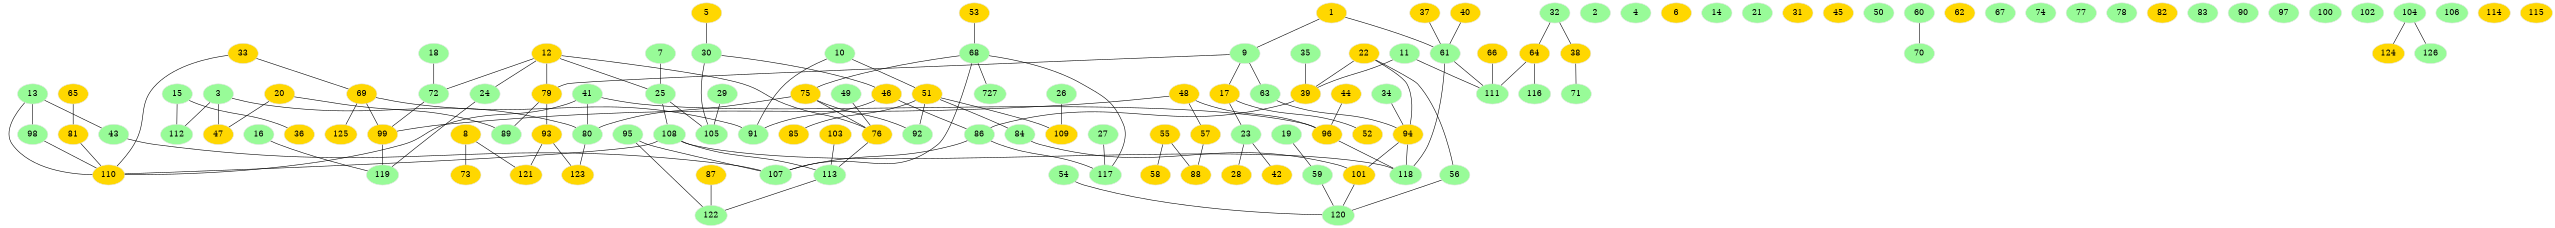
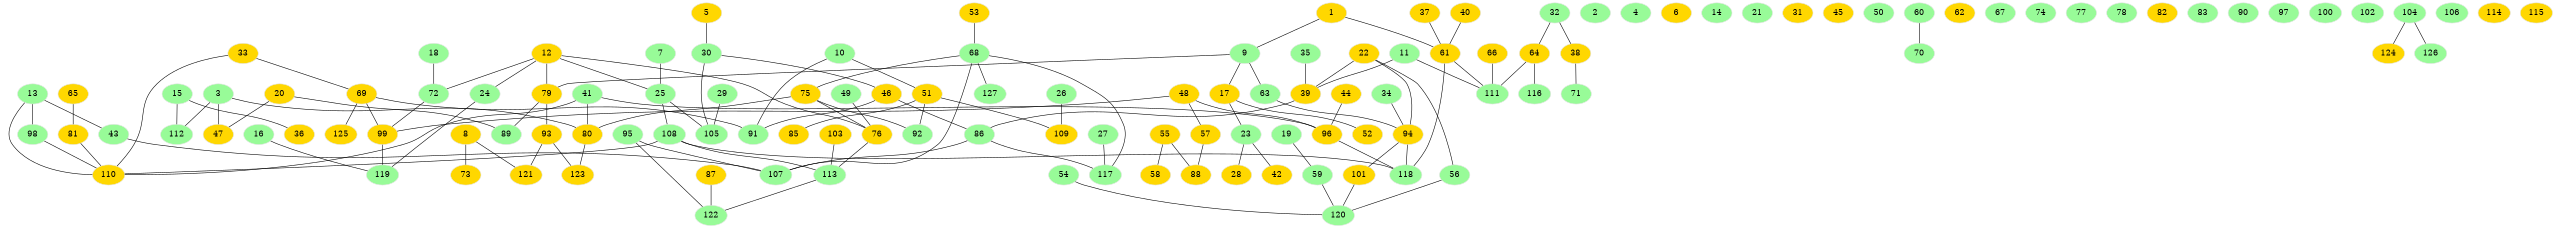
(1445, 53) -> (1445, 53)
(990, 94) -> (990, 94)
(587, 134) -> (587, 134)
(1020, 134) -> none
